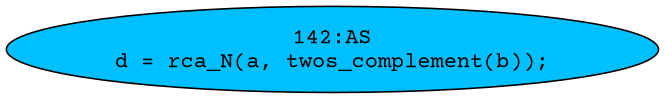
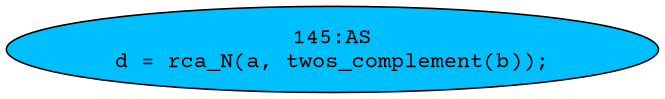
(332, 49) -> (332, 49)
